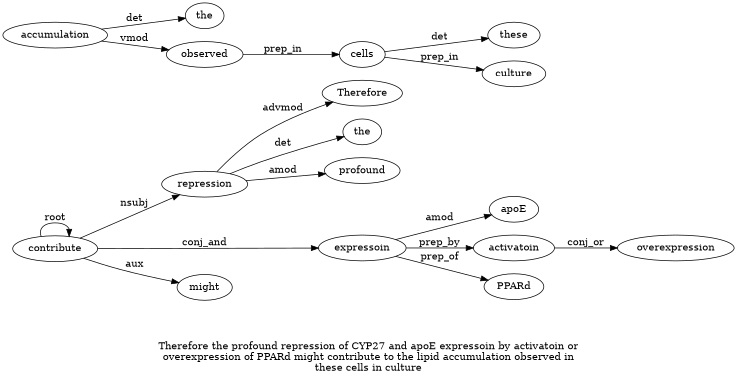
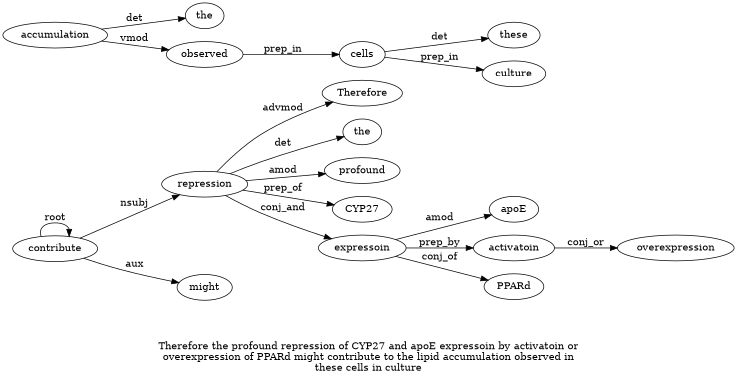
none -> (362, 209)
(204, 248) -> (274, 218)
(440, 257) -> (440, 257)
